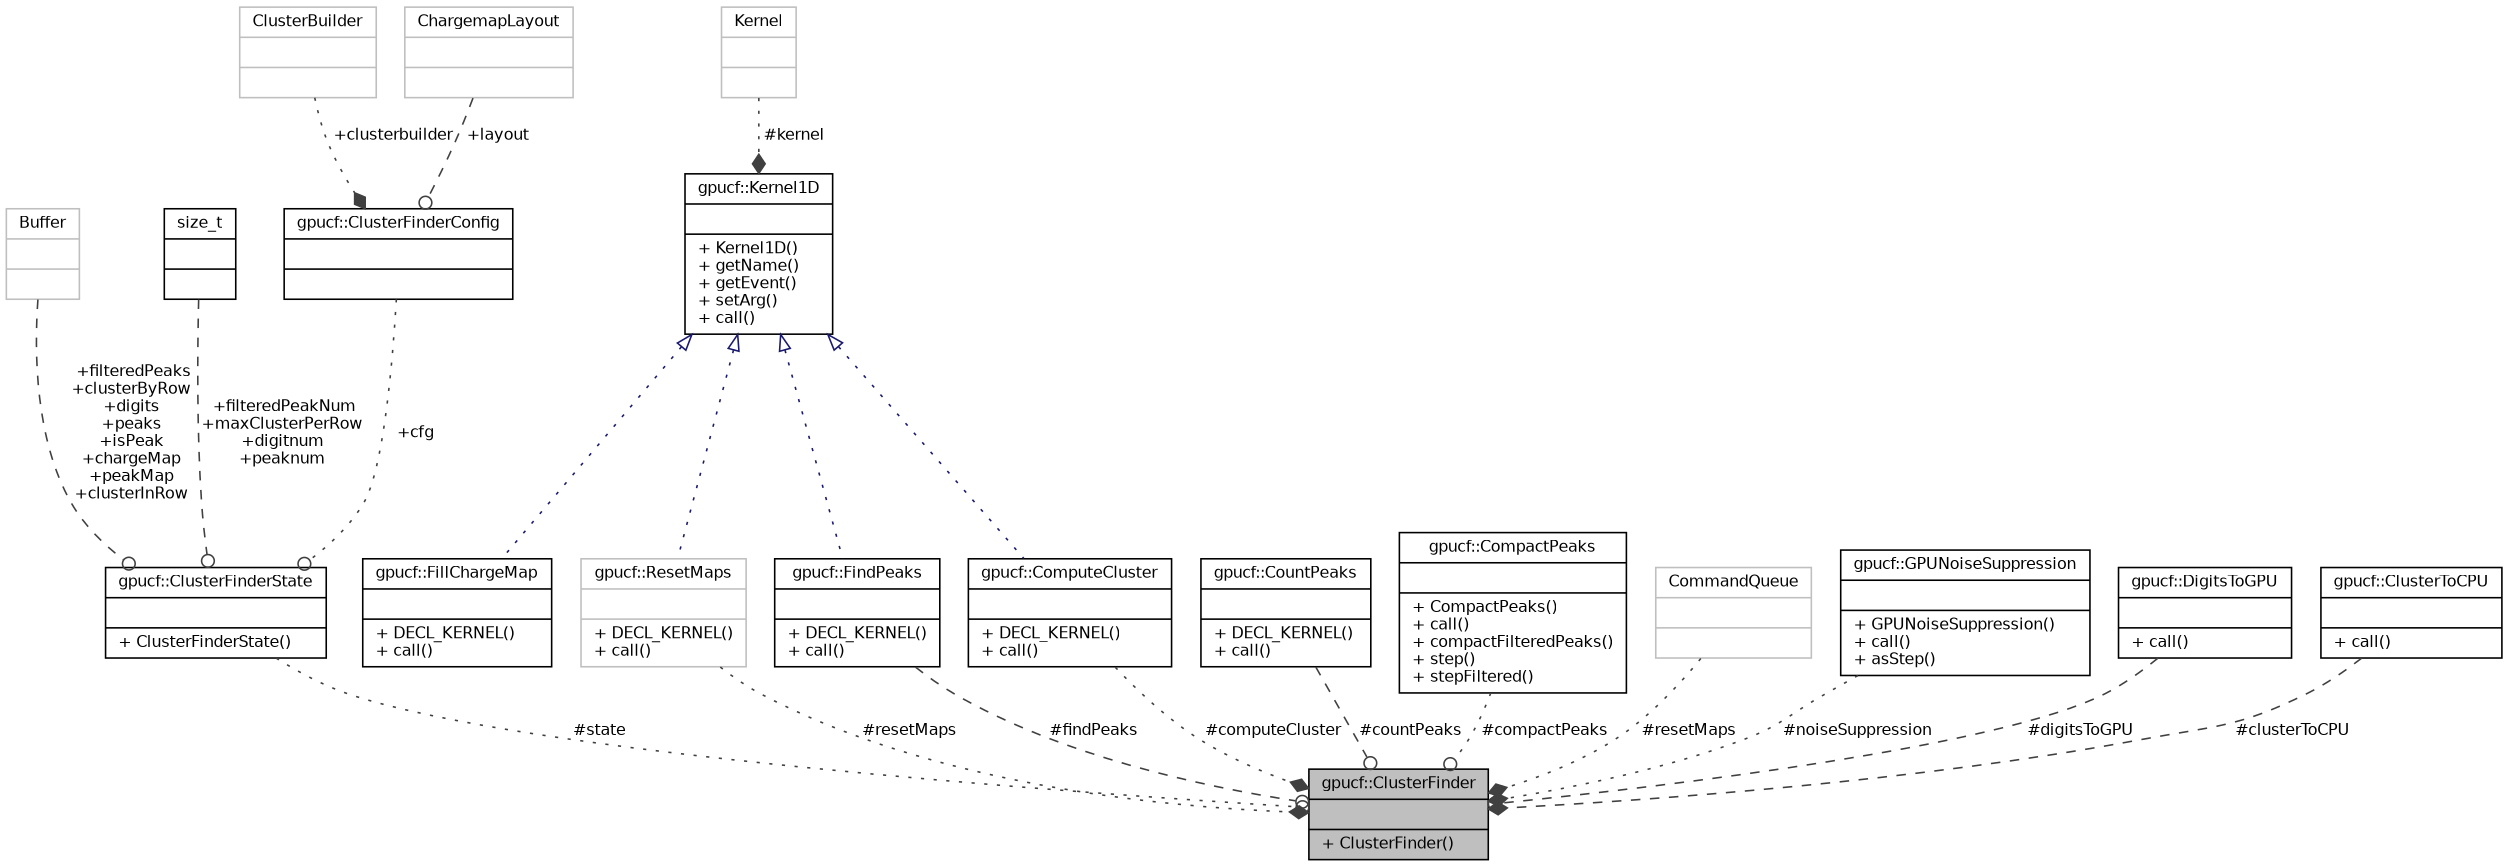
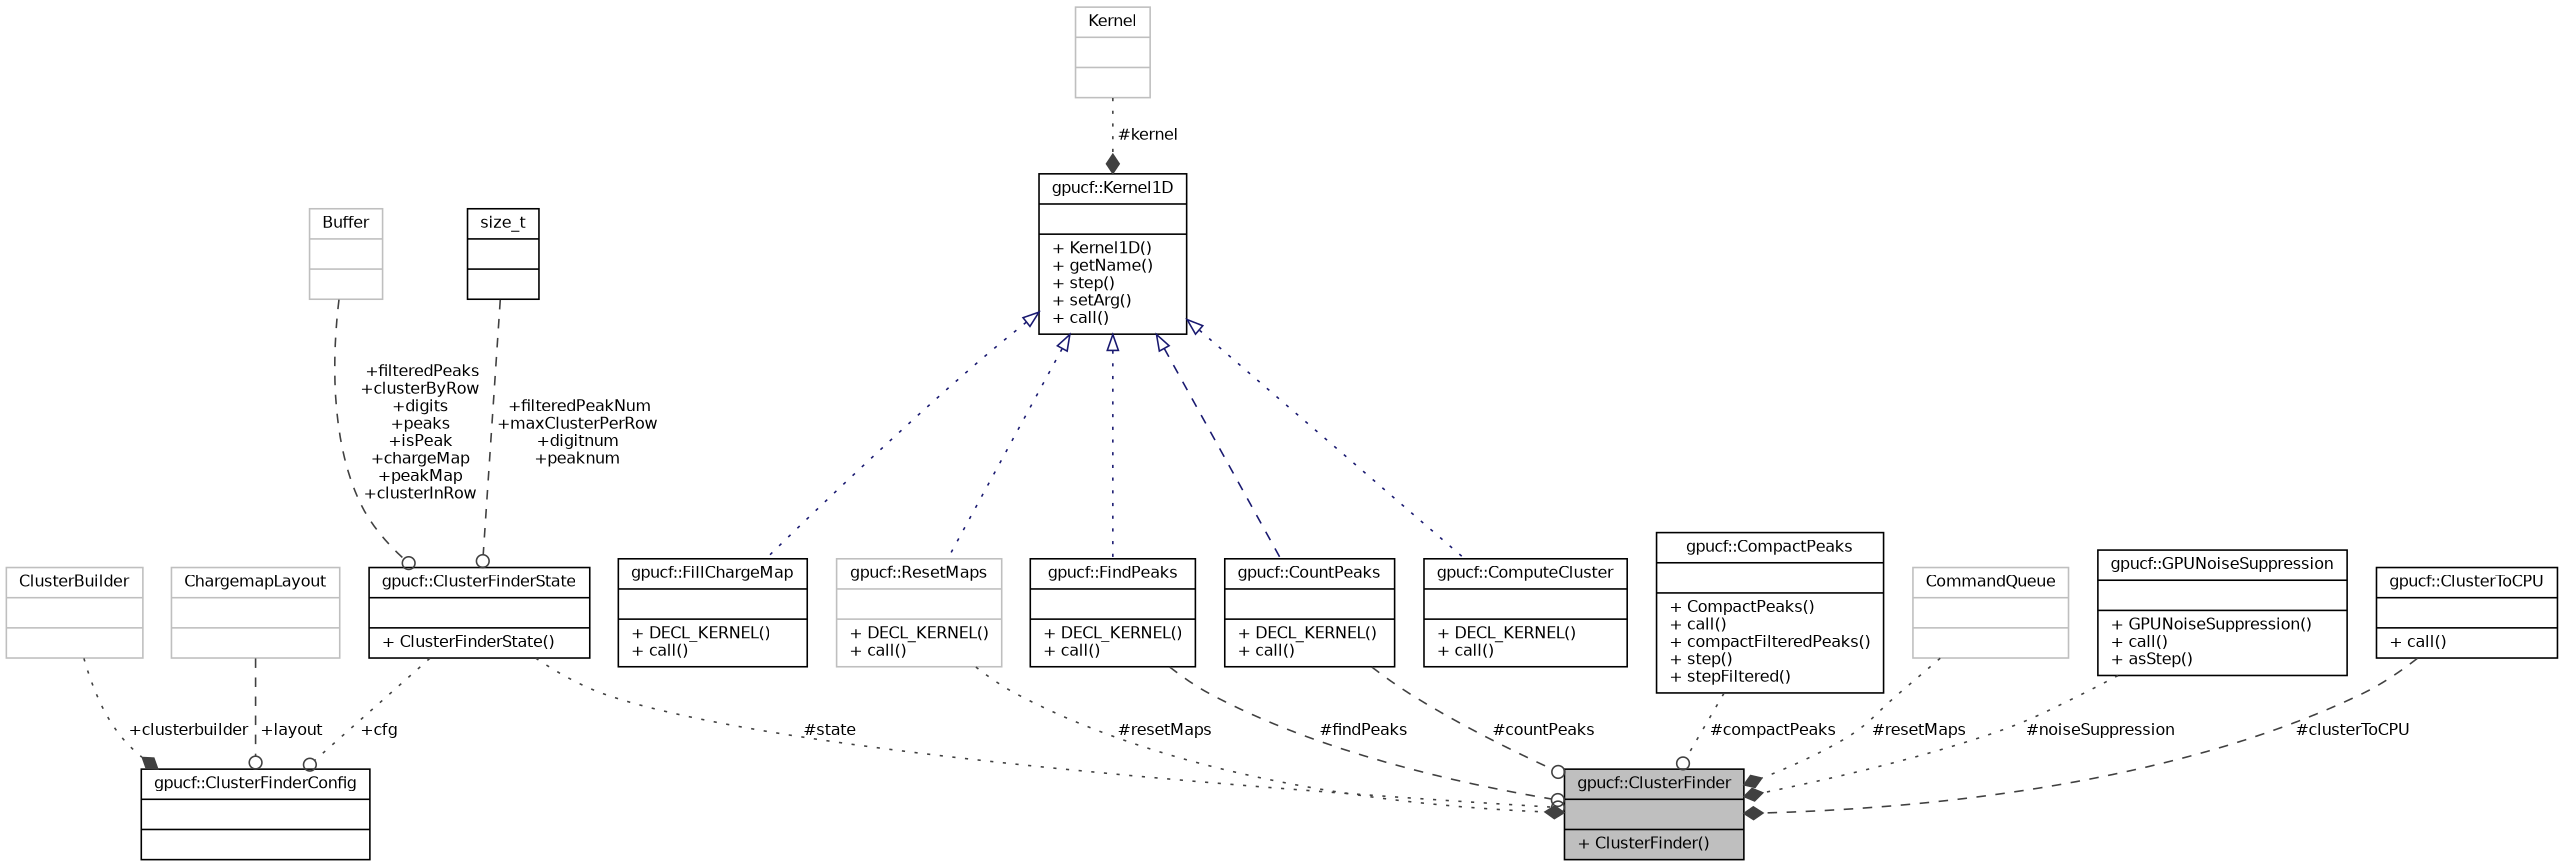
(748, 283) -> (1083, 283)
(382, 441) -> (372, 709)
none -> (1222, 453)
(2205, 613) -> none
(1195, 736) -> none
